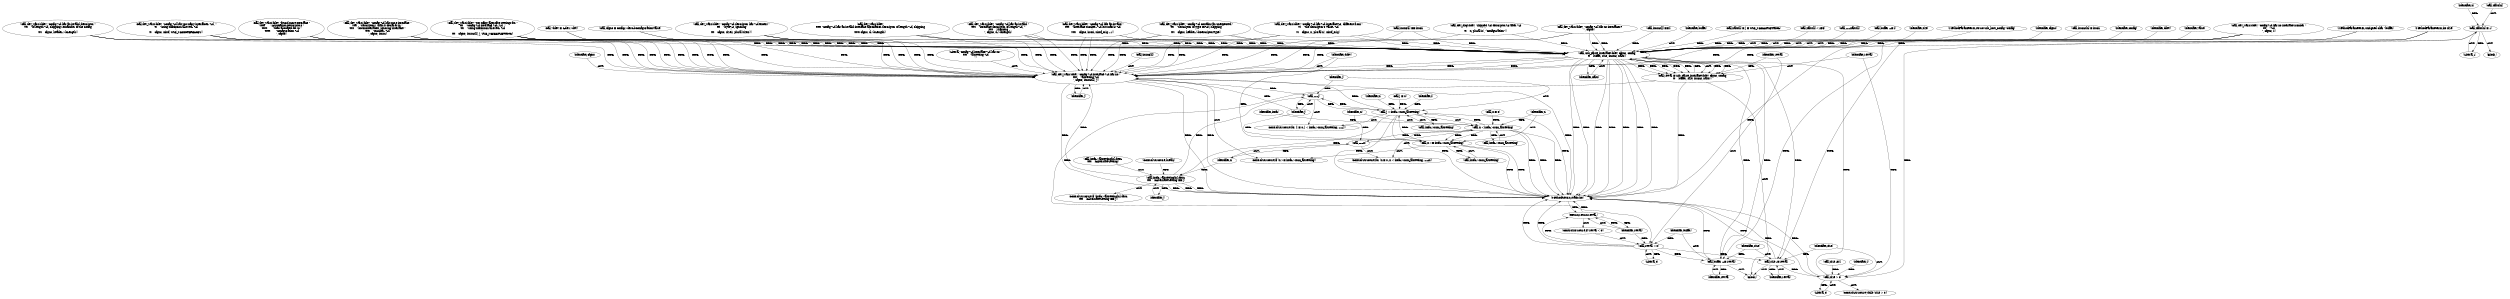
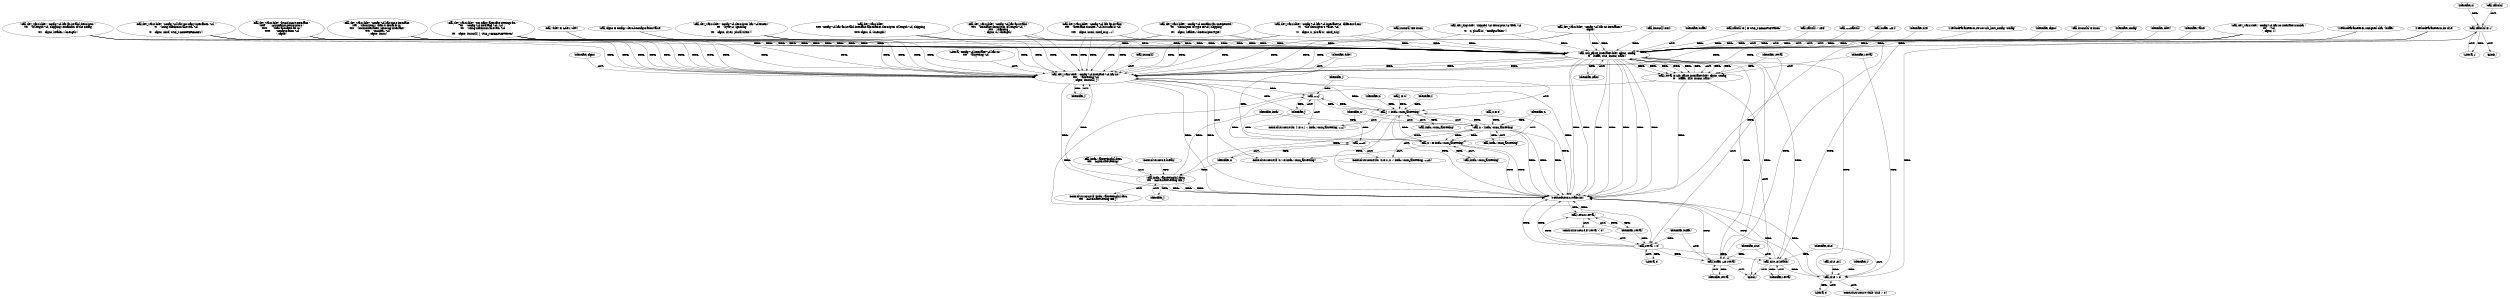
(1413, 133) -> (1268, 139)
(1583, 215) -> (1583, 215)
(1776, 262) -> (1776, 262)
